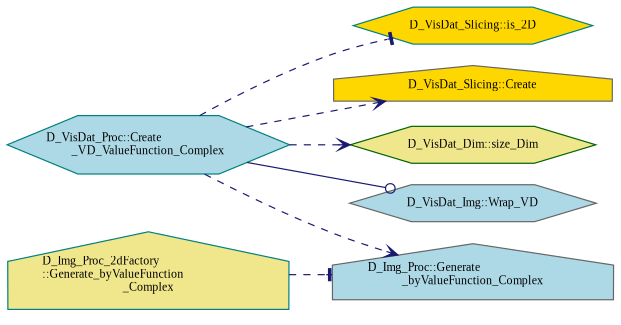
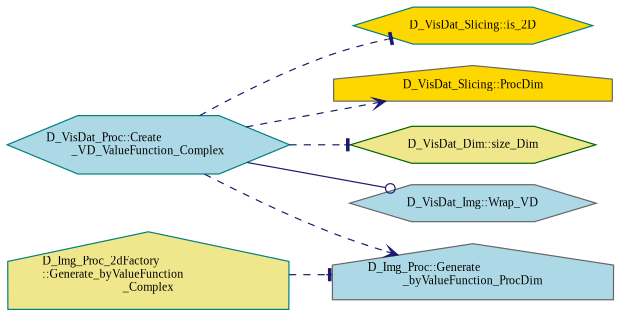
(473, 85) -> (473, 85)
(317, 145) -> (317, 145)
(473, 275) -> (473, 275)
